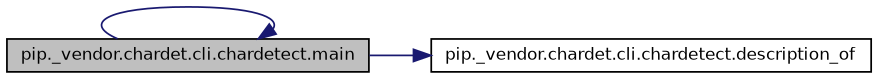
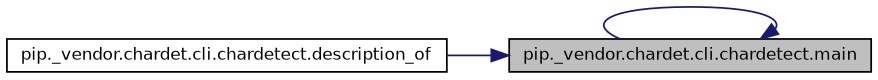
(391, 55) -> (469, 55)
